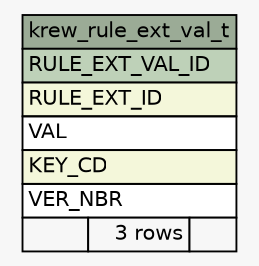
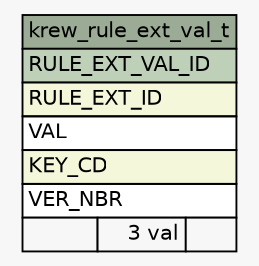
(149, 234) -> (154, 234)
